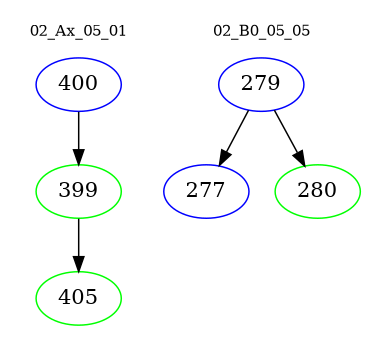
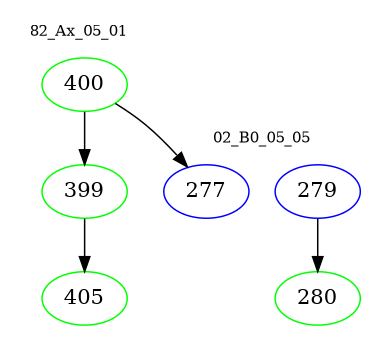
(79, 32) -> (79, 32)
(79, 85) -> (85, 85)
(238, 131) -> (162, 139)
